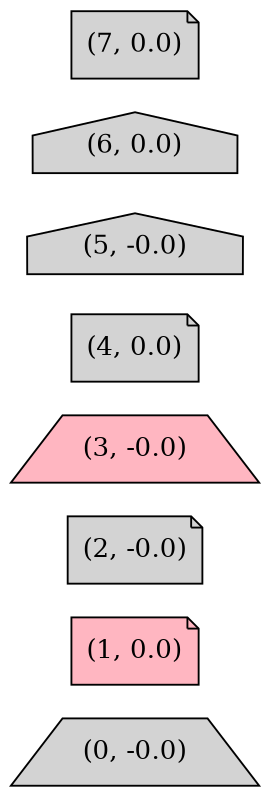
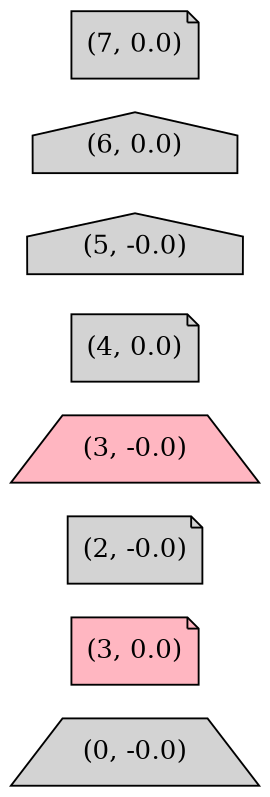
(135, 651) -> (135, 651)
